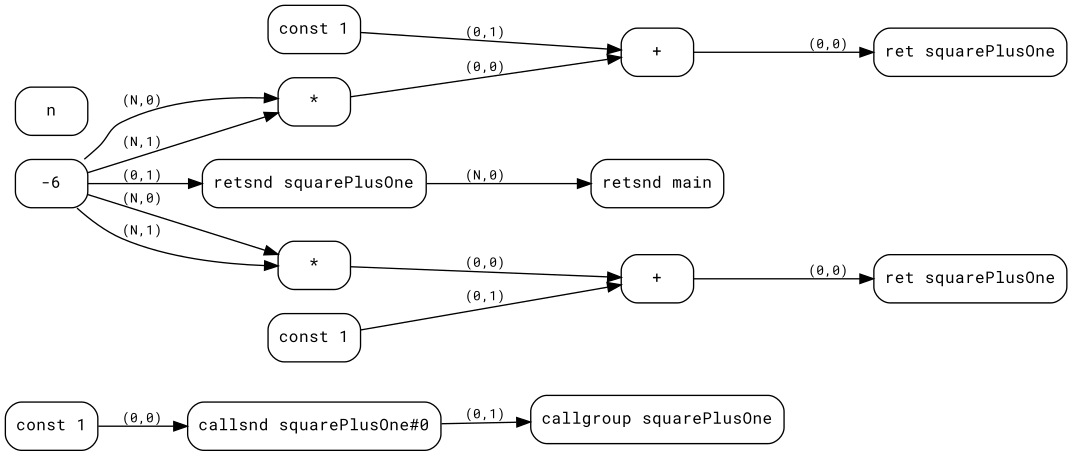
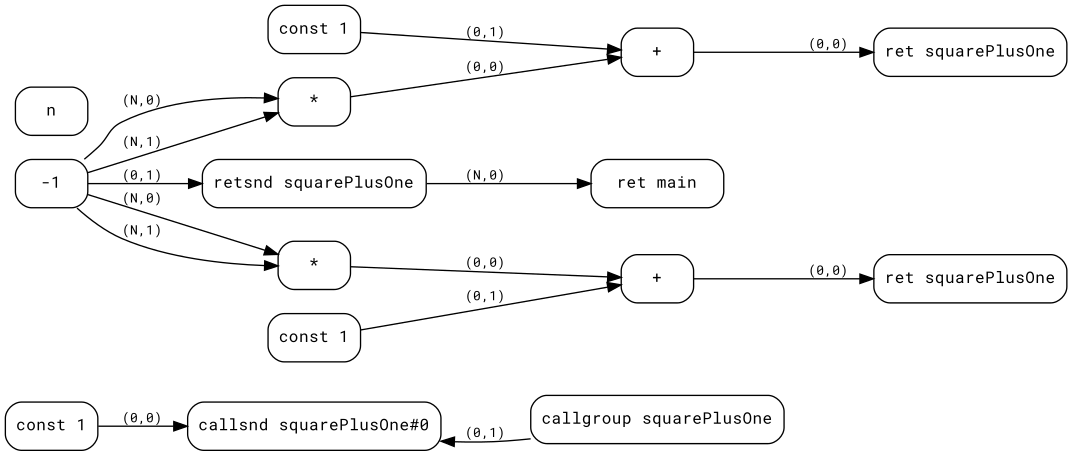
(52, 184) -> (52, 184)
(657, 184) -> (657, 184)
(479, 423) -> (493, 442)
